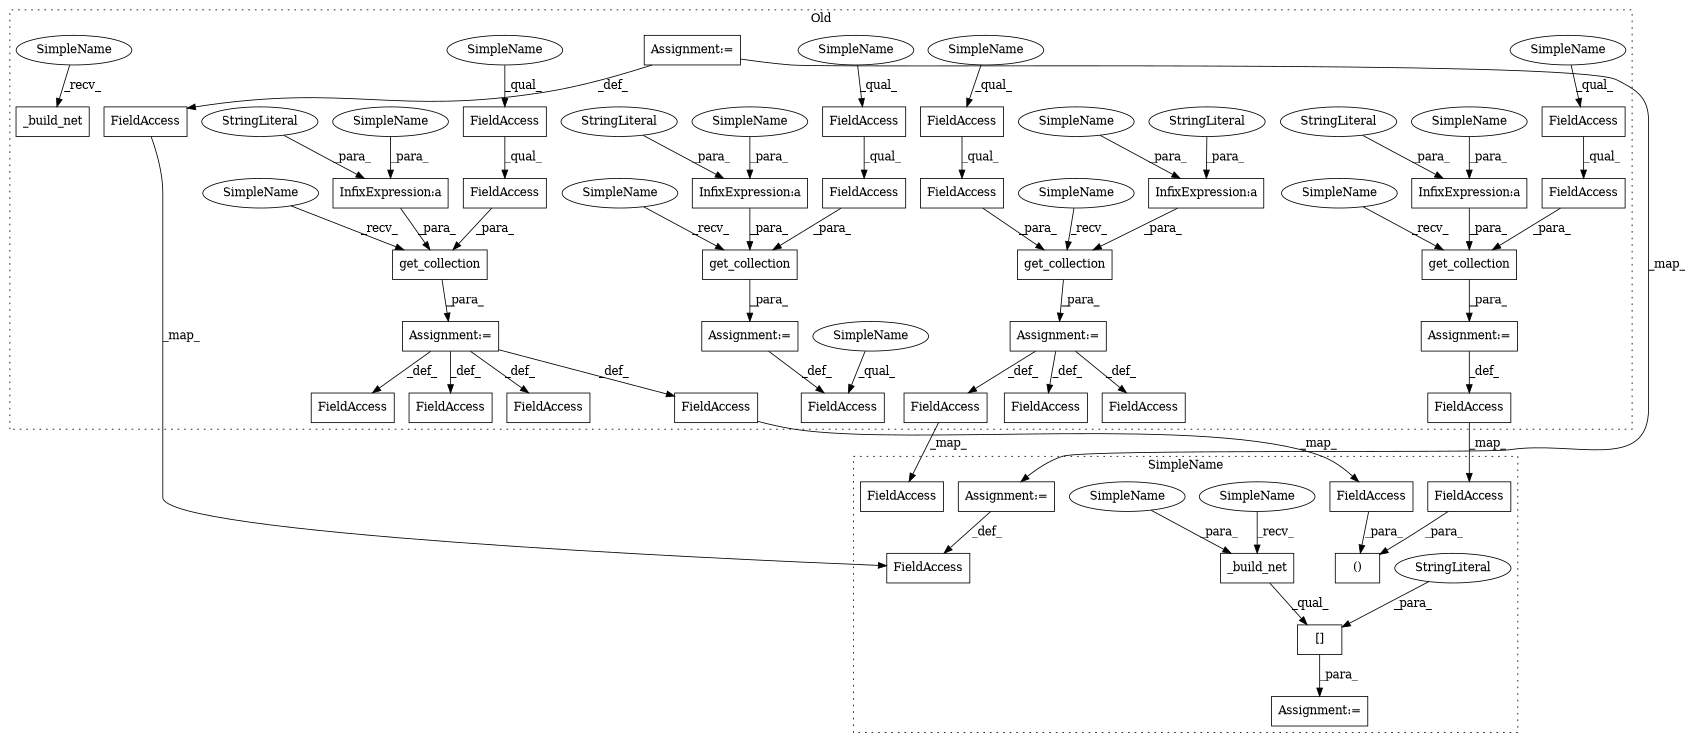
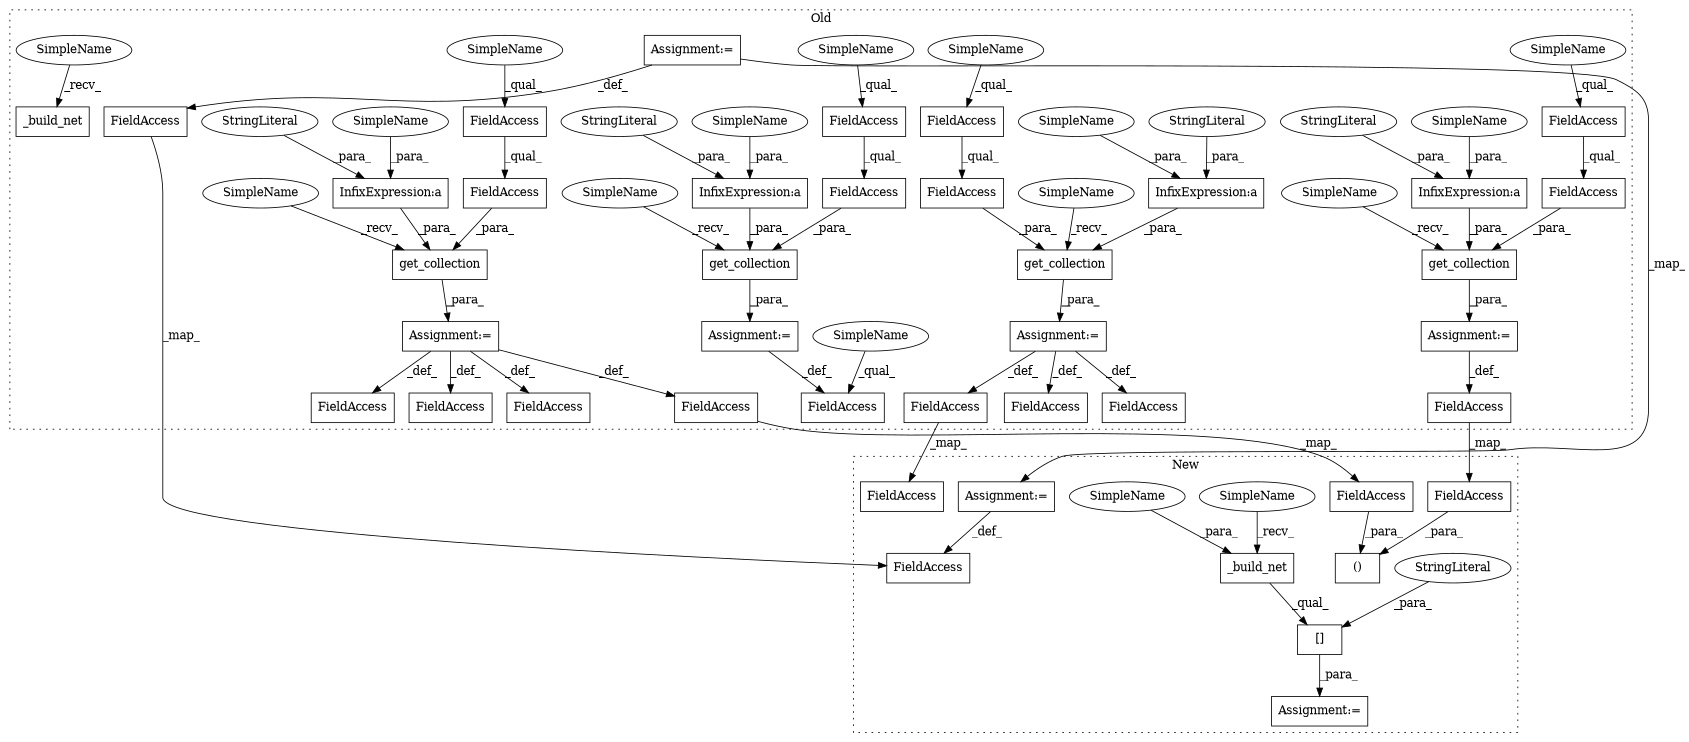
(1186, 466) -> (1186, 466)
